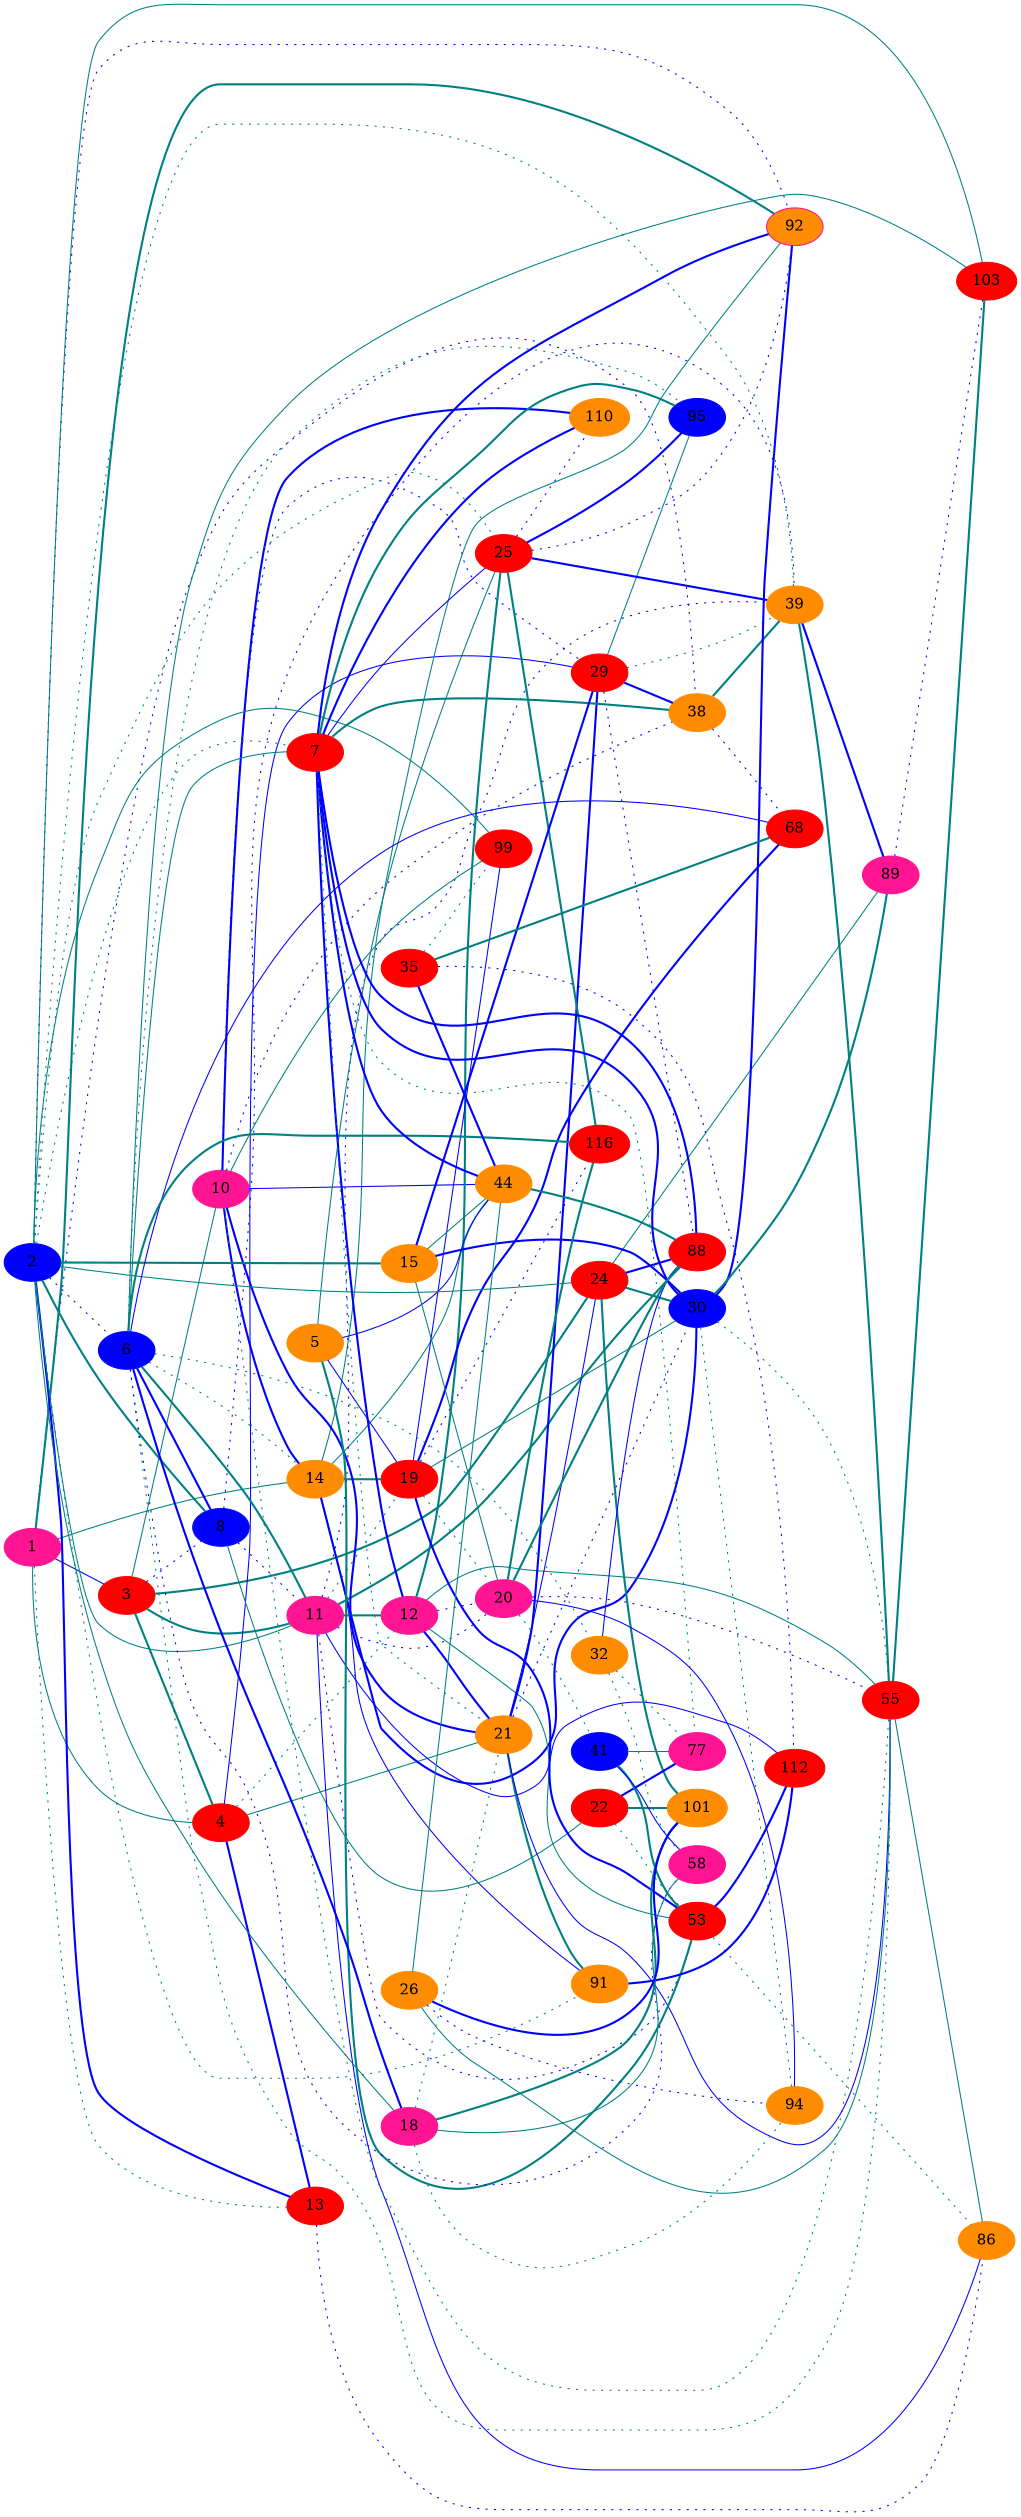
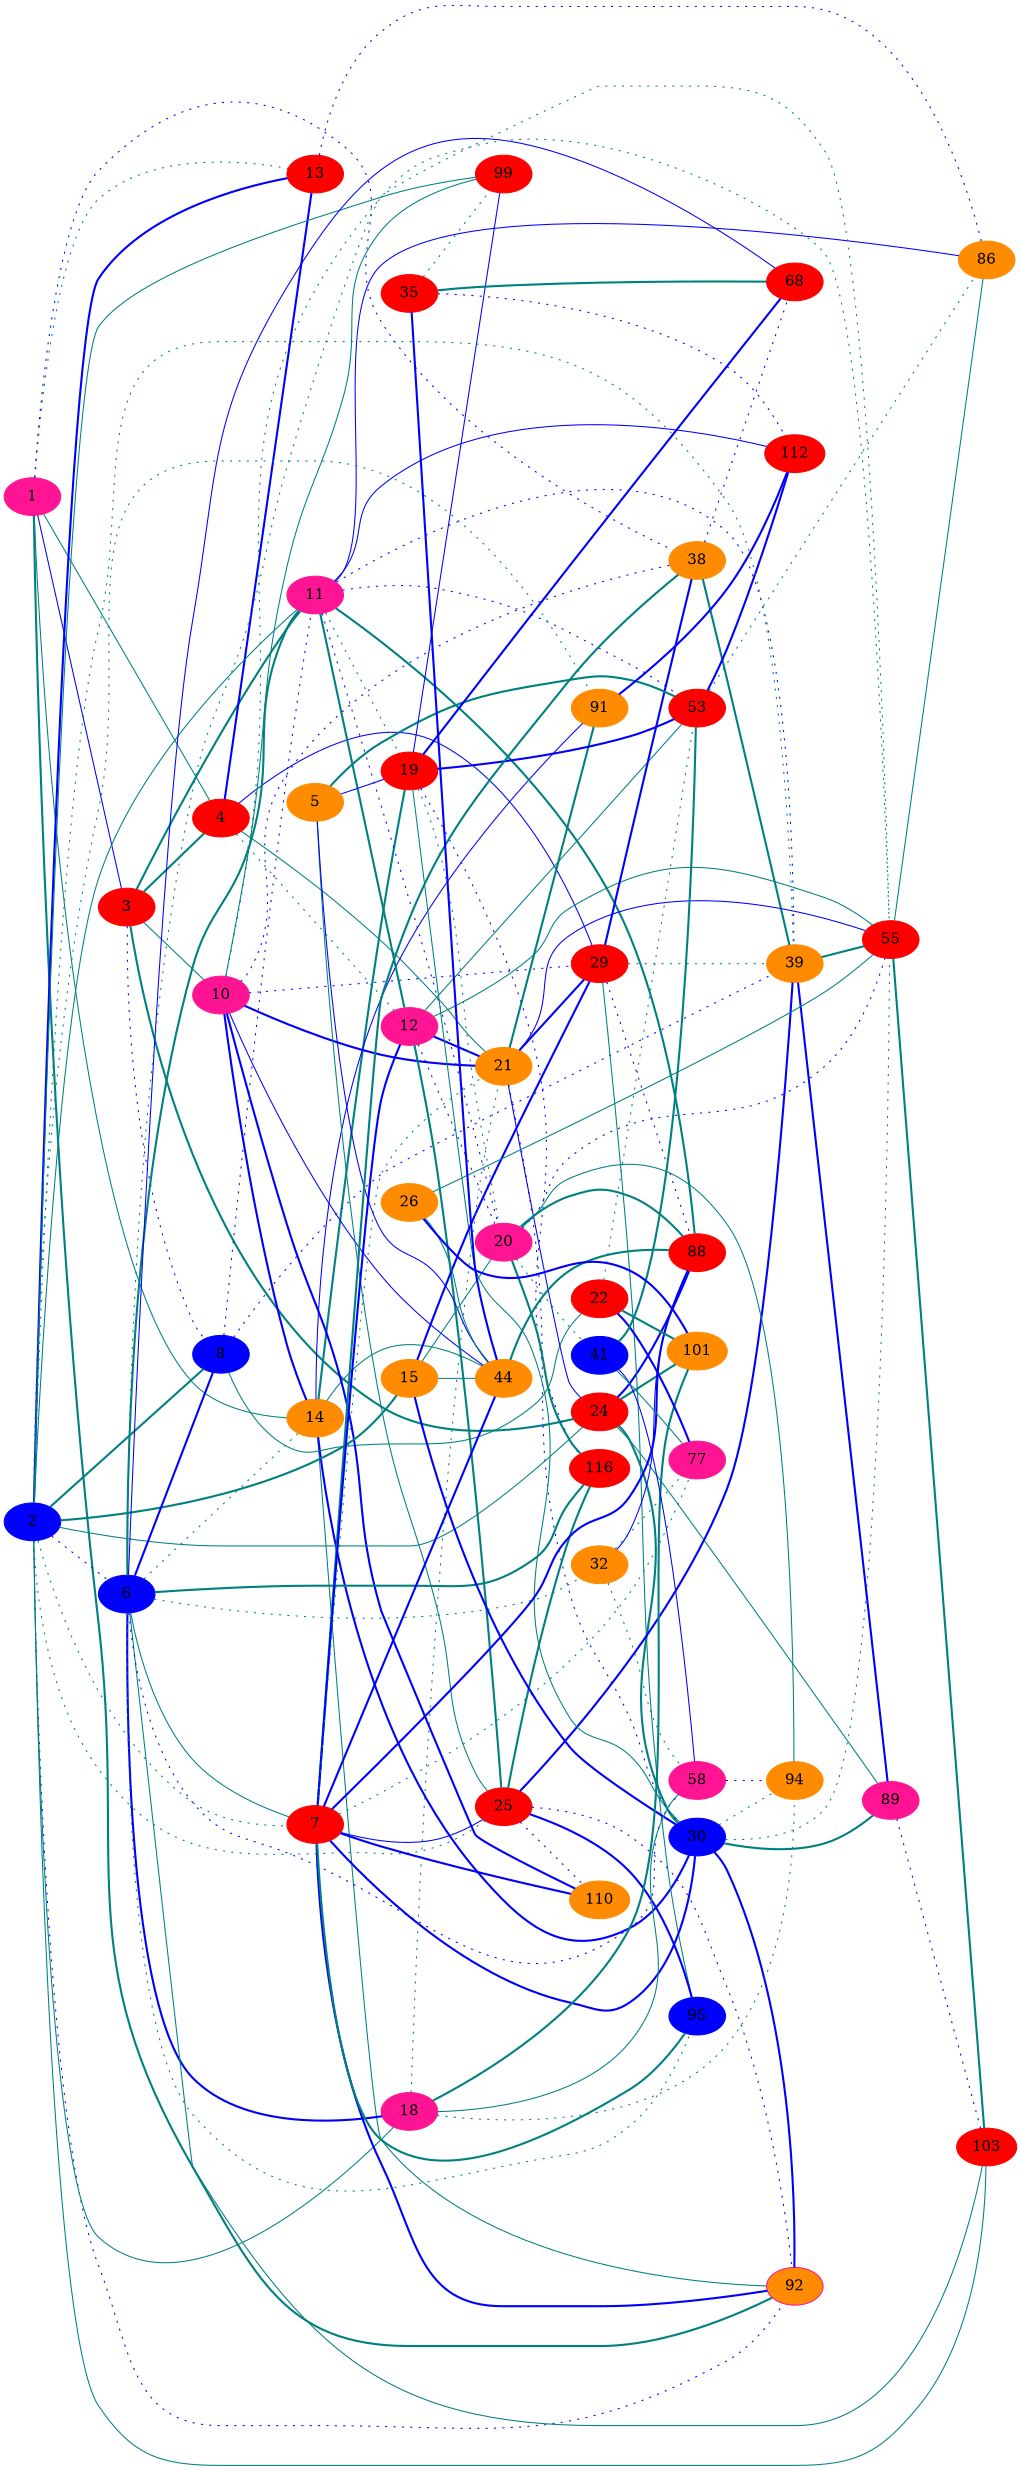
(741, 1755) -> (769, 1365)
(590, 2075) -> (746, 1780)
